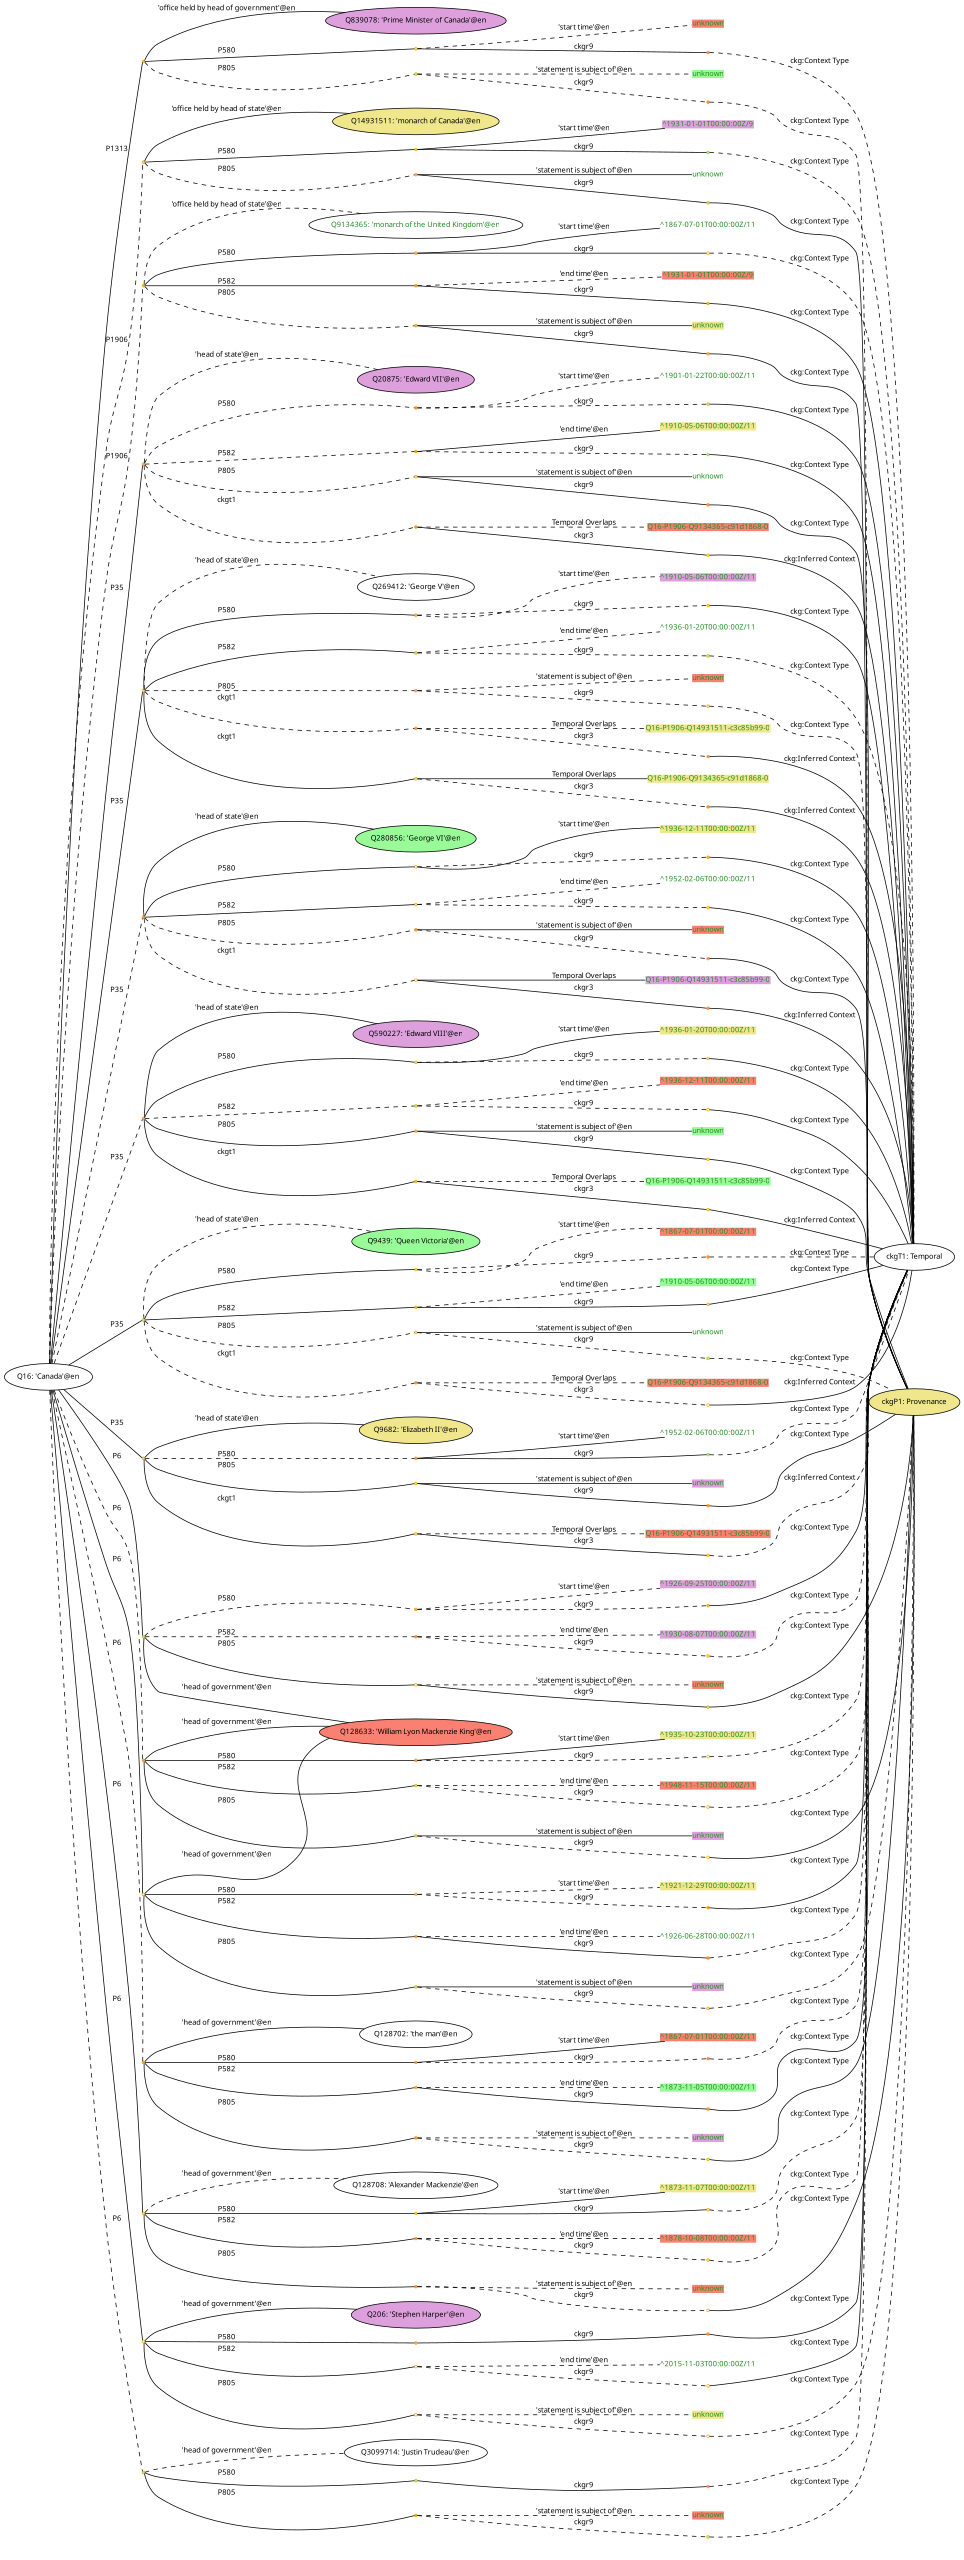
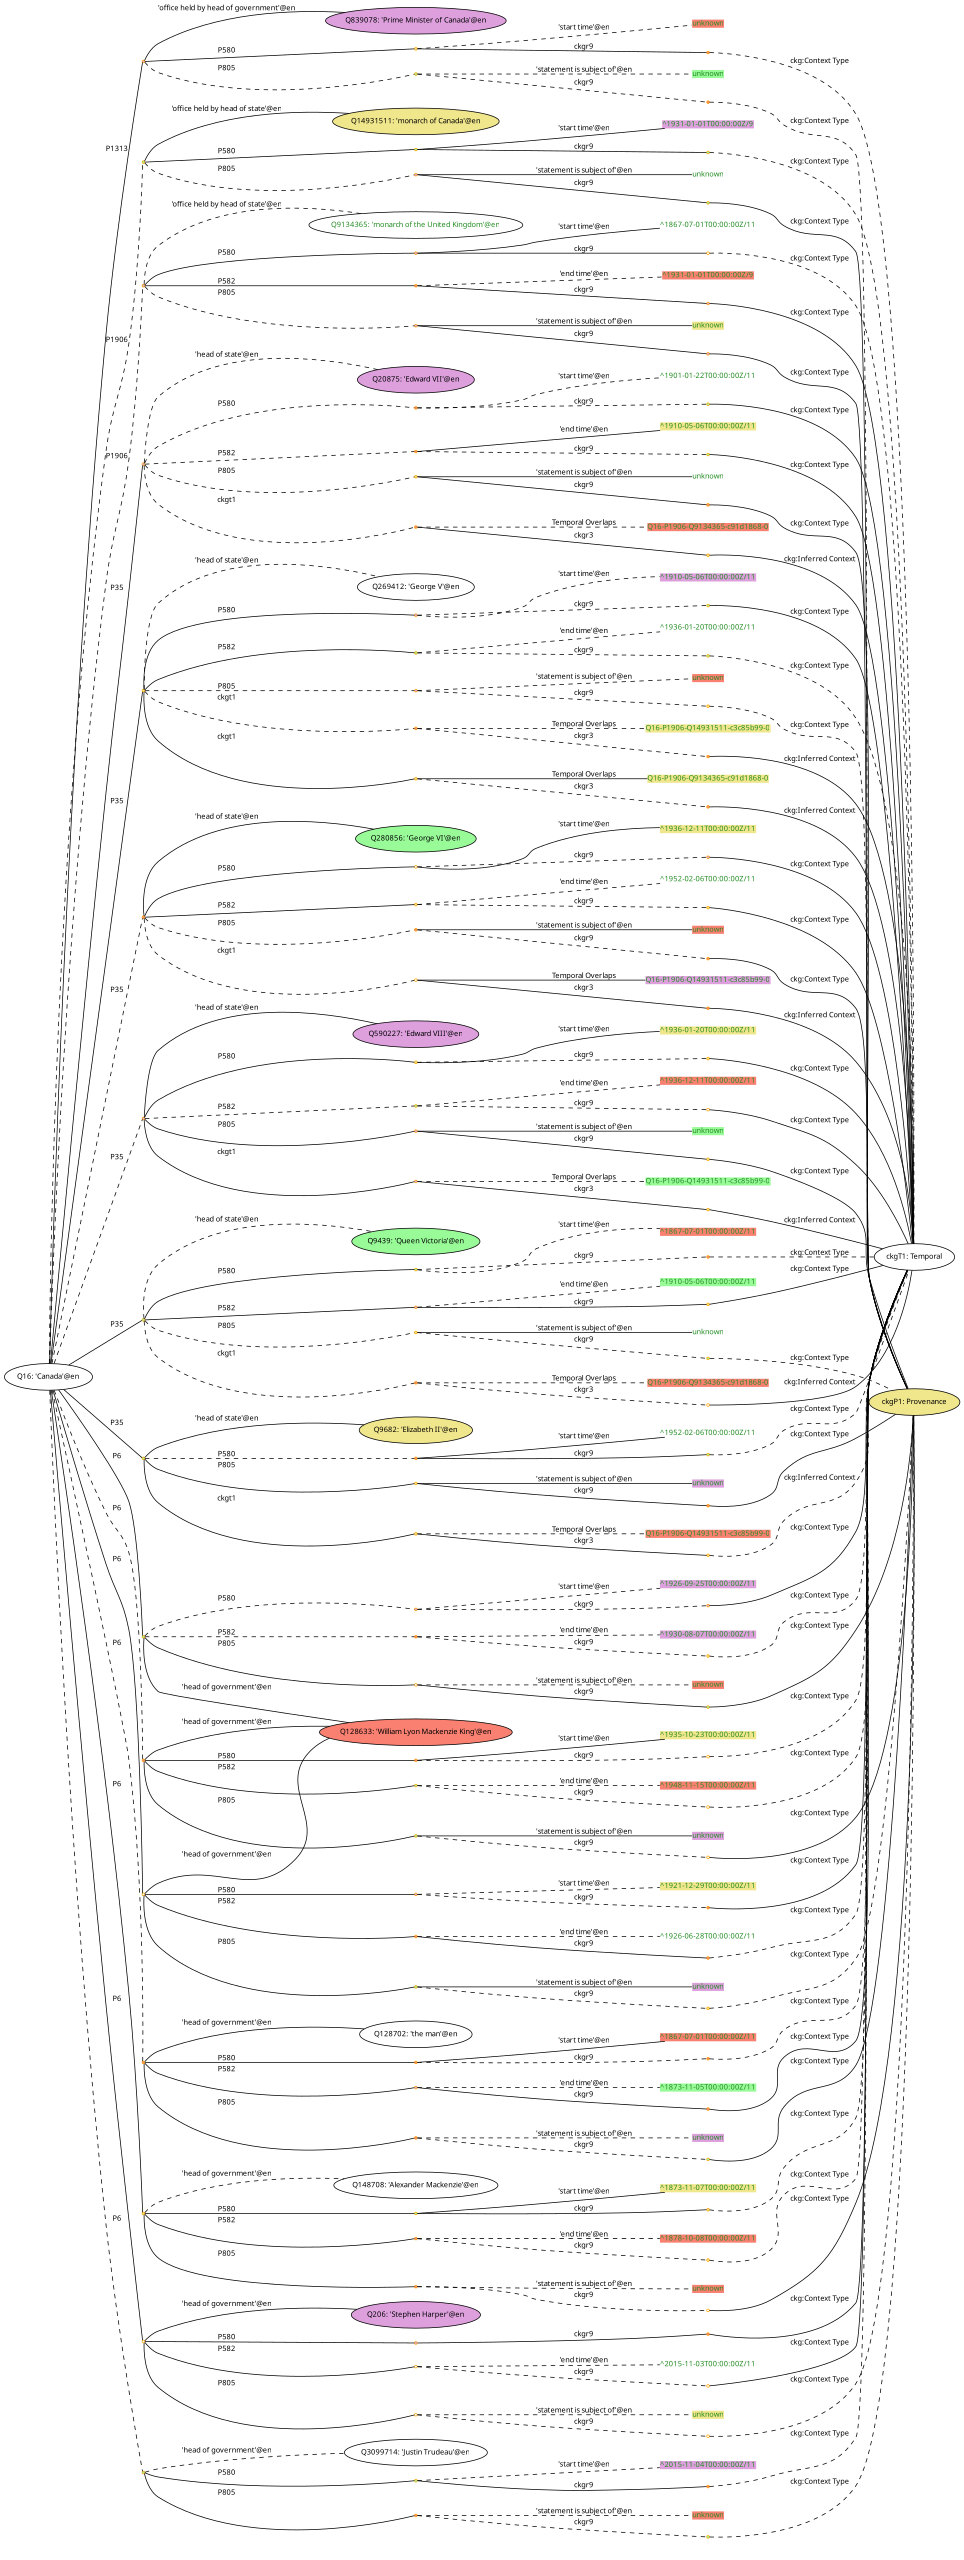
(416, 2185) -> (416, 2185)
none -> (708, 2465)
